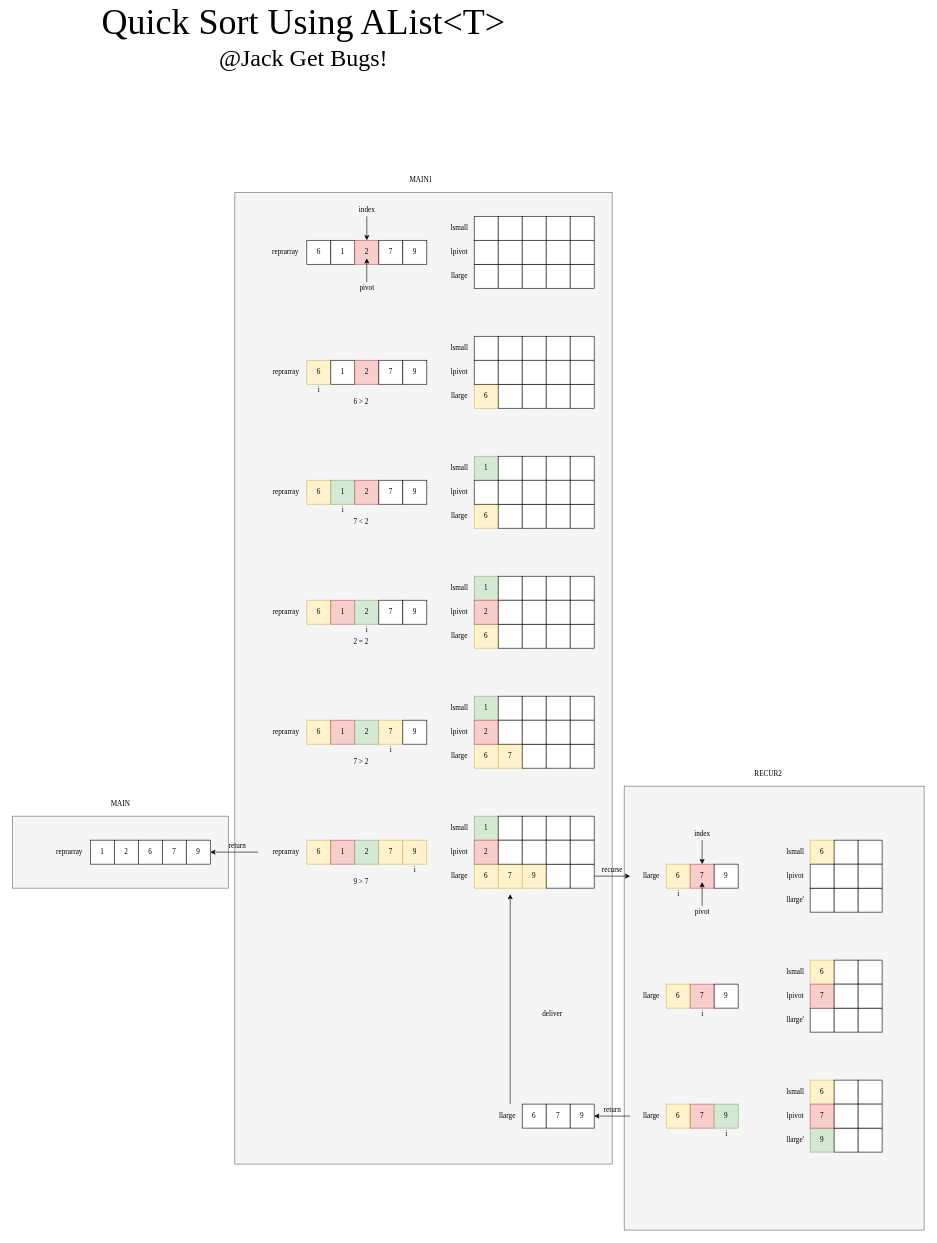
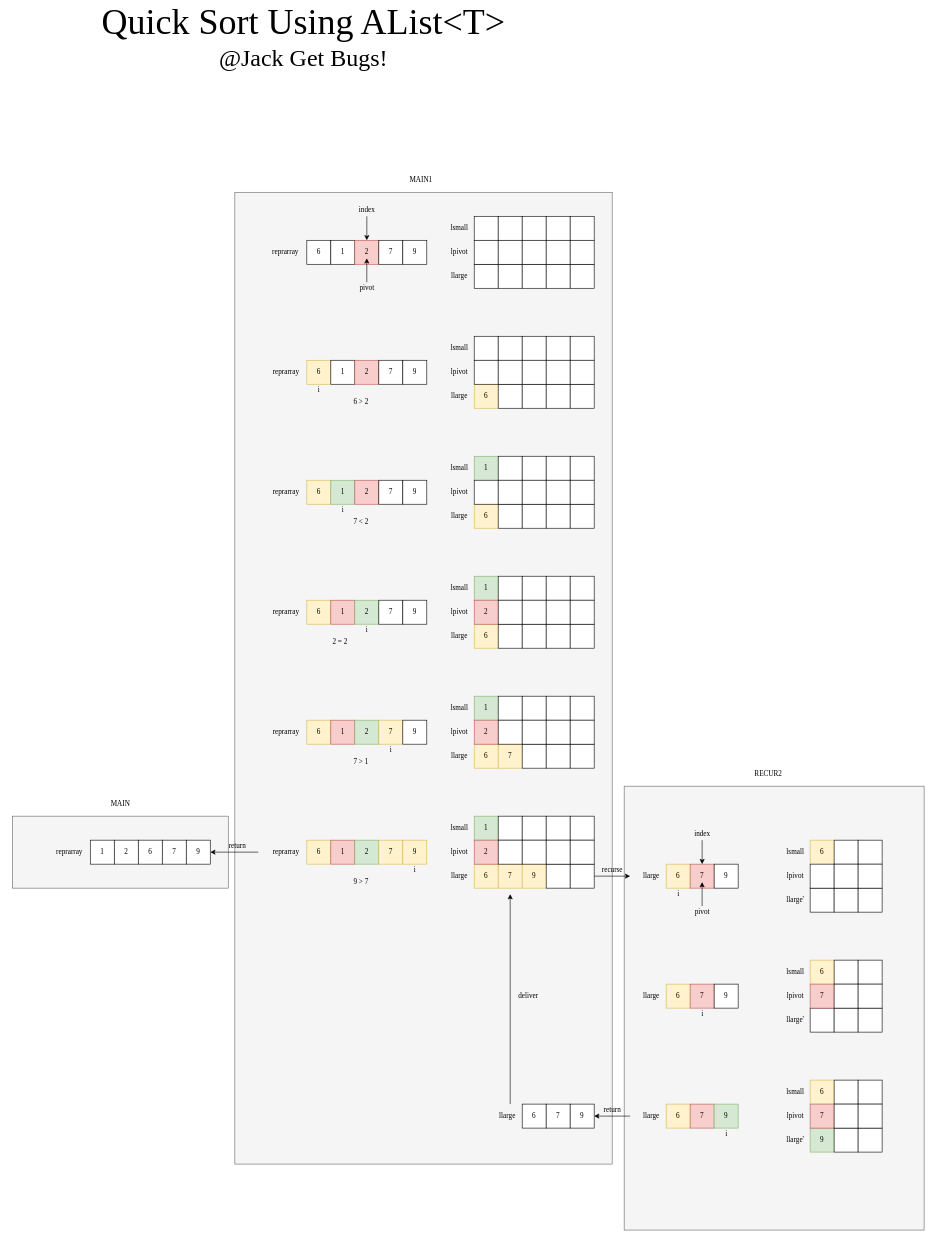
(361, 642) -> (340, 642)
(361, 762) -> (361, 762)
(552, 1014) -> (528, 996)
